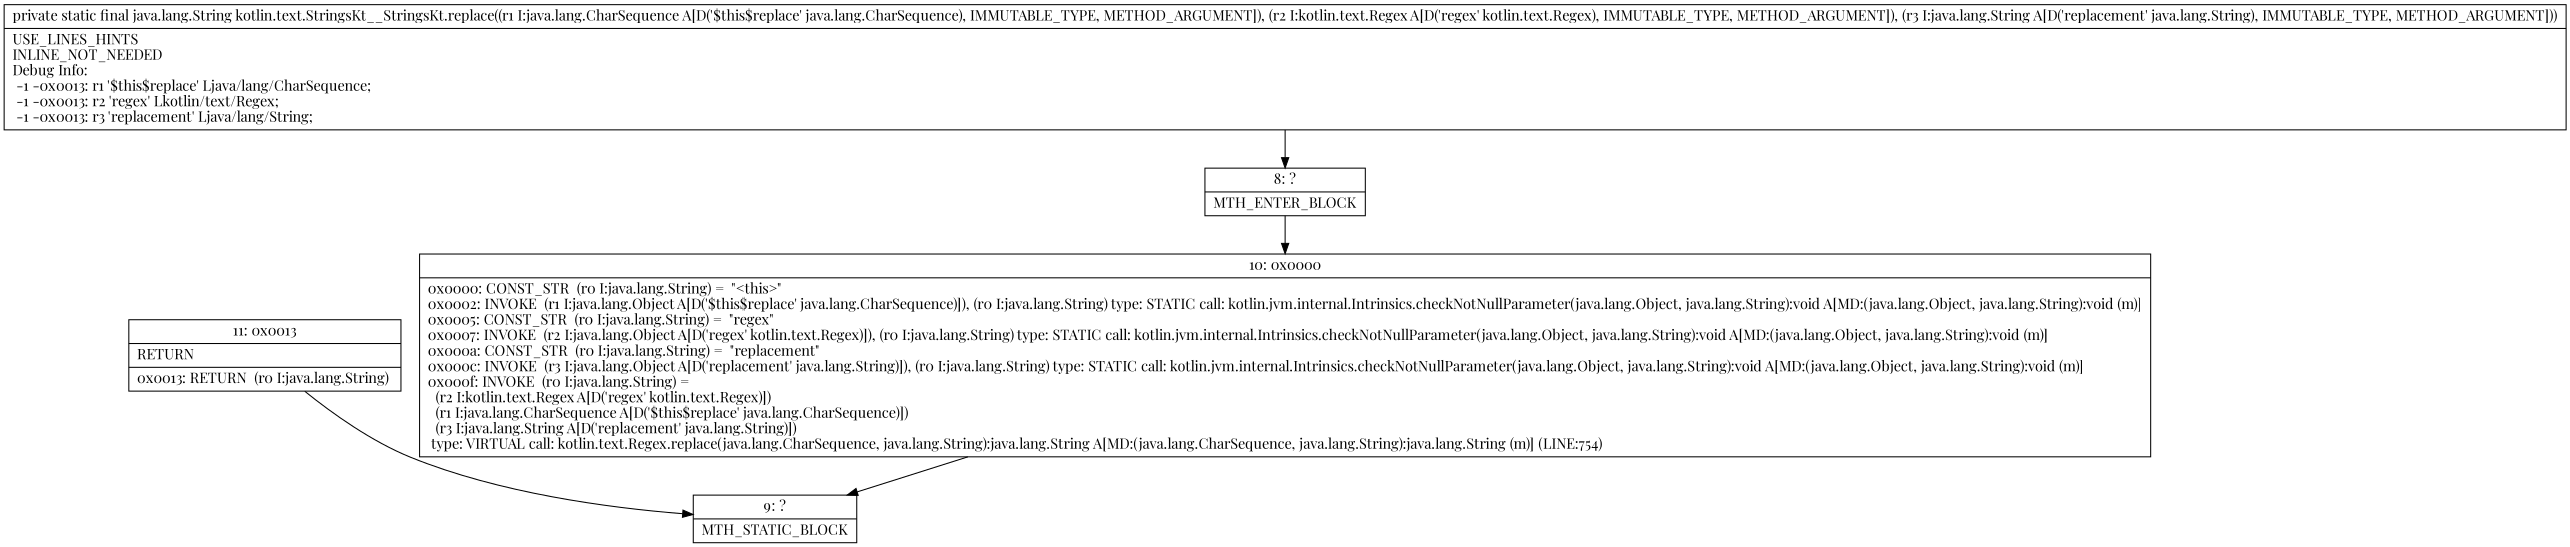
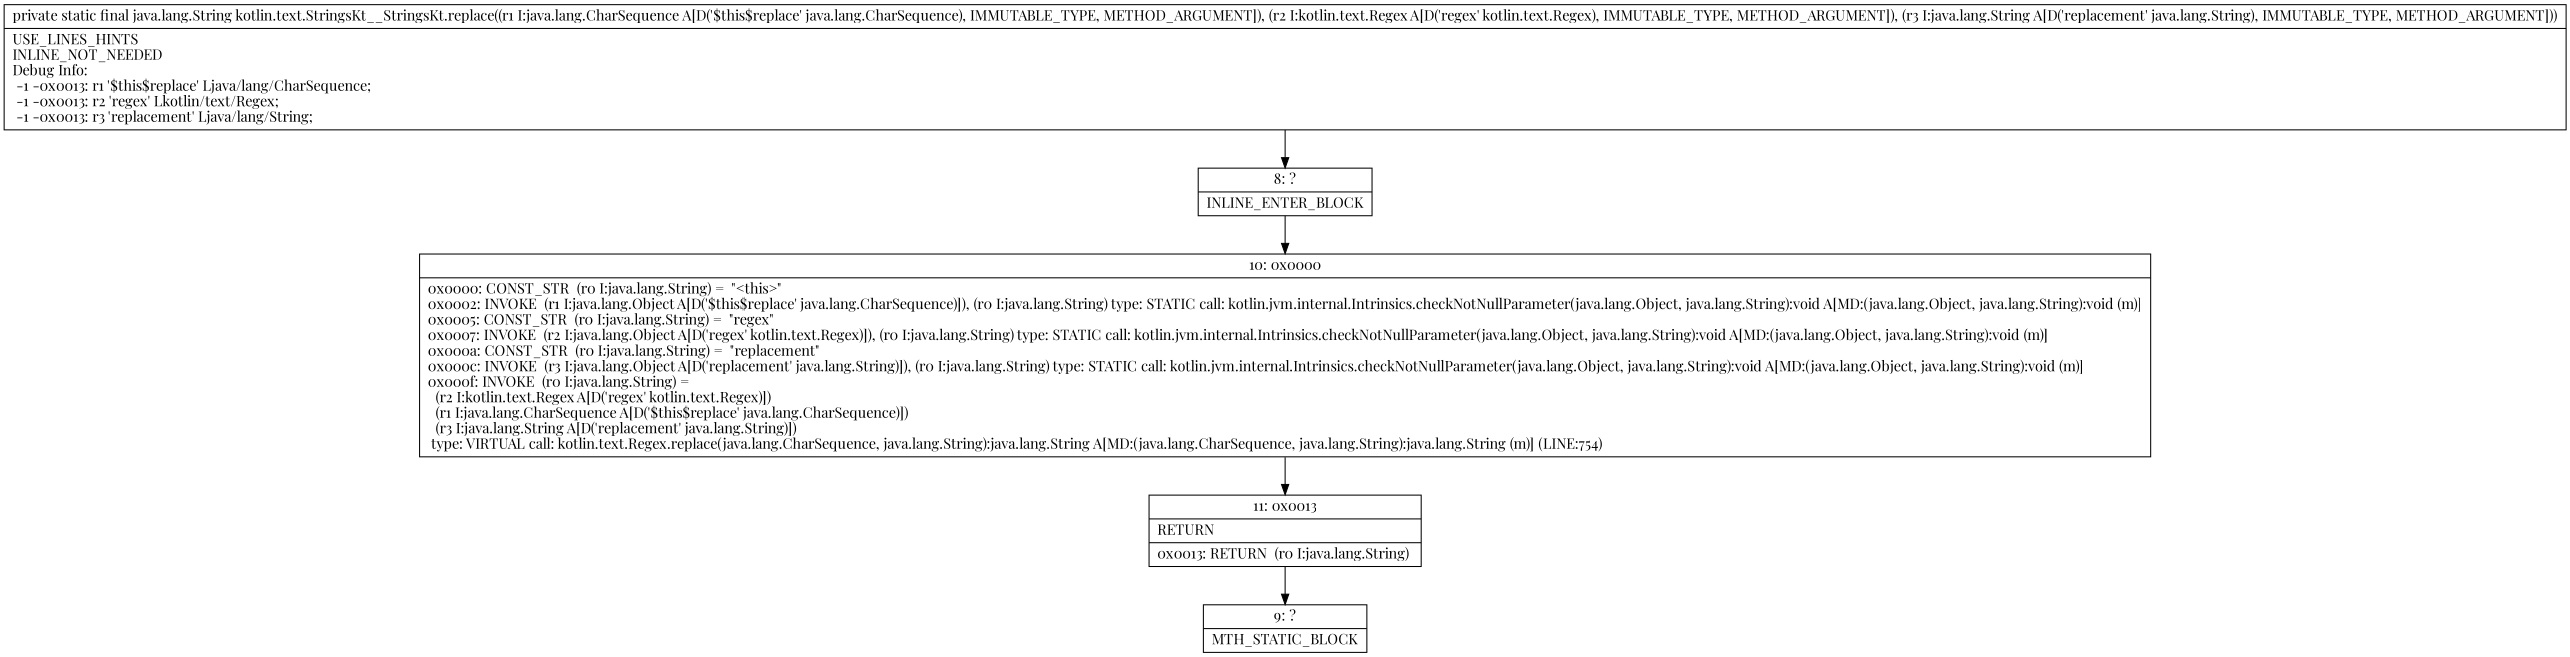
(1285, 203) -> (1285, 203)
(913, 474) -> (1285, 471)
